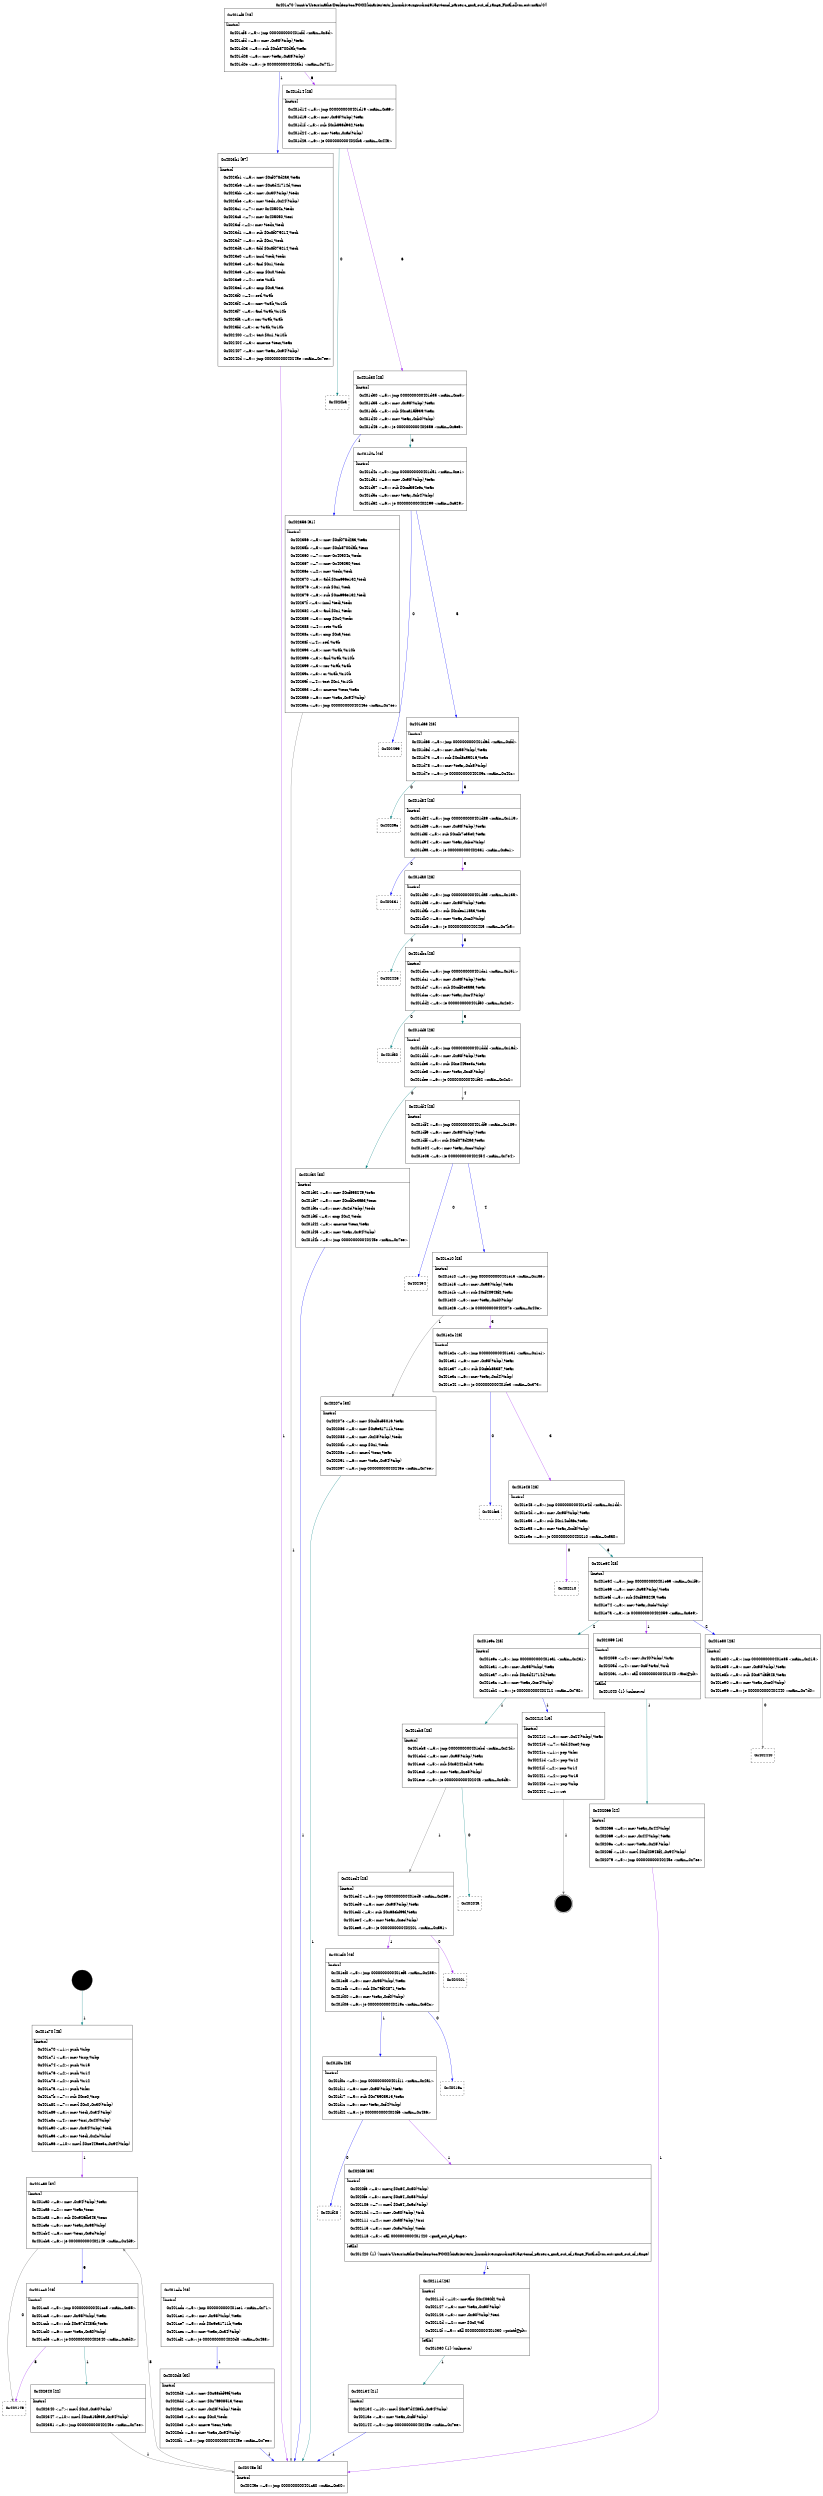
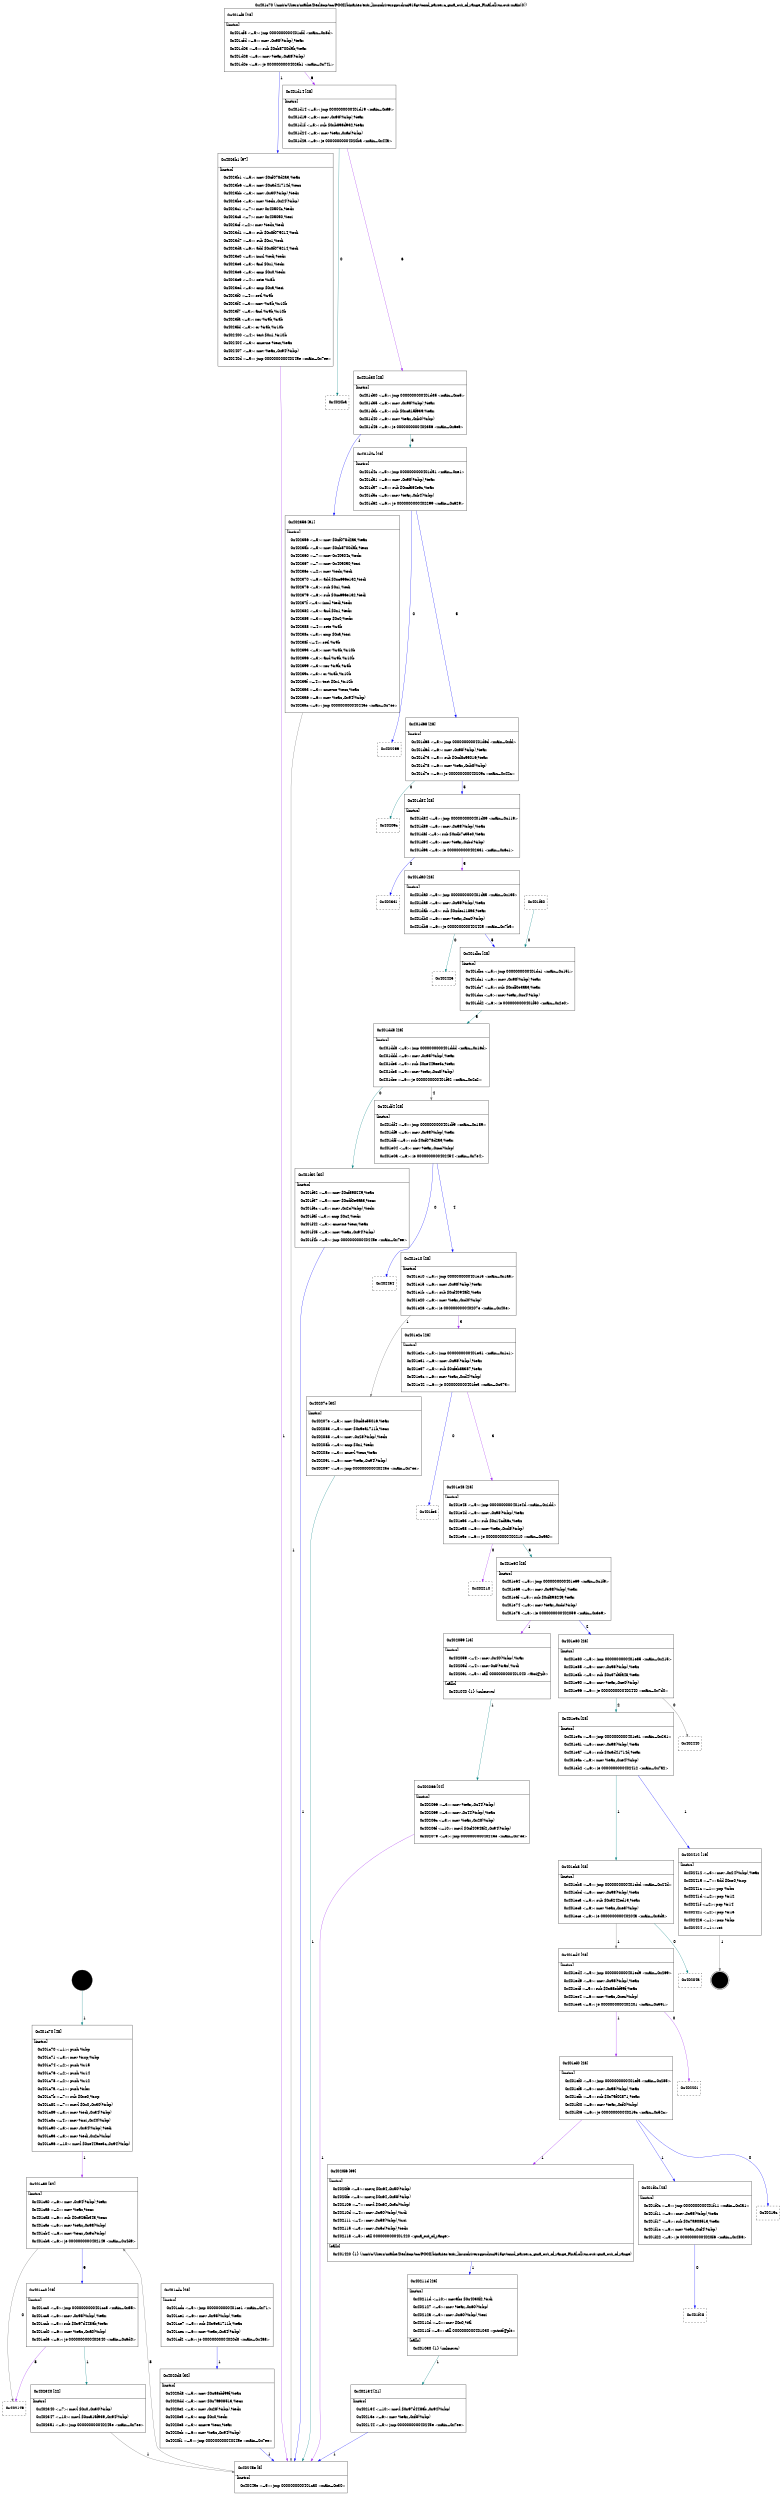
(401, 1026) -> (530, 927)
(589, 1627) -> (616, 1704)
(429, 2141) -> (558, 2141)
